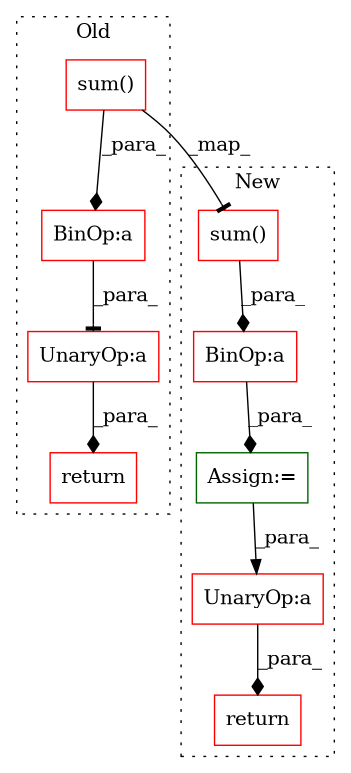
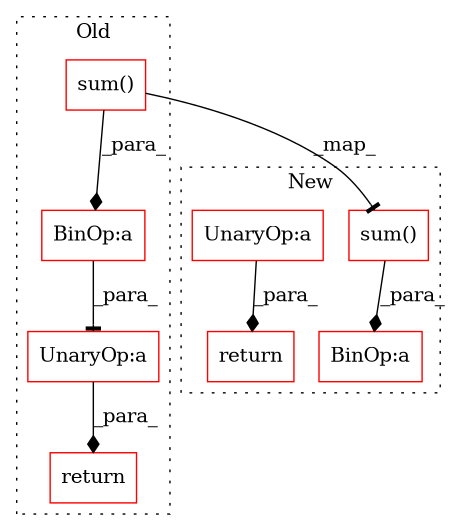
(252, 478) -> none
